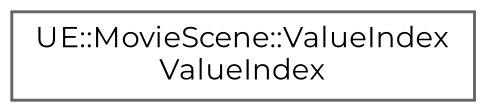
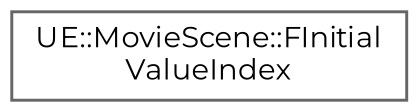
(243, 56) -> (209, 56)
